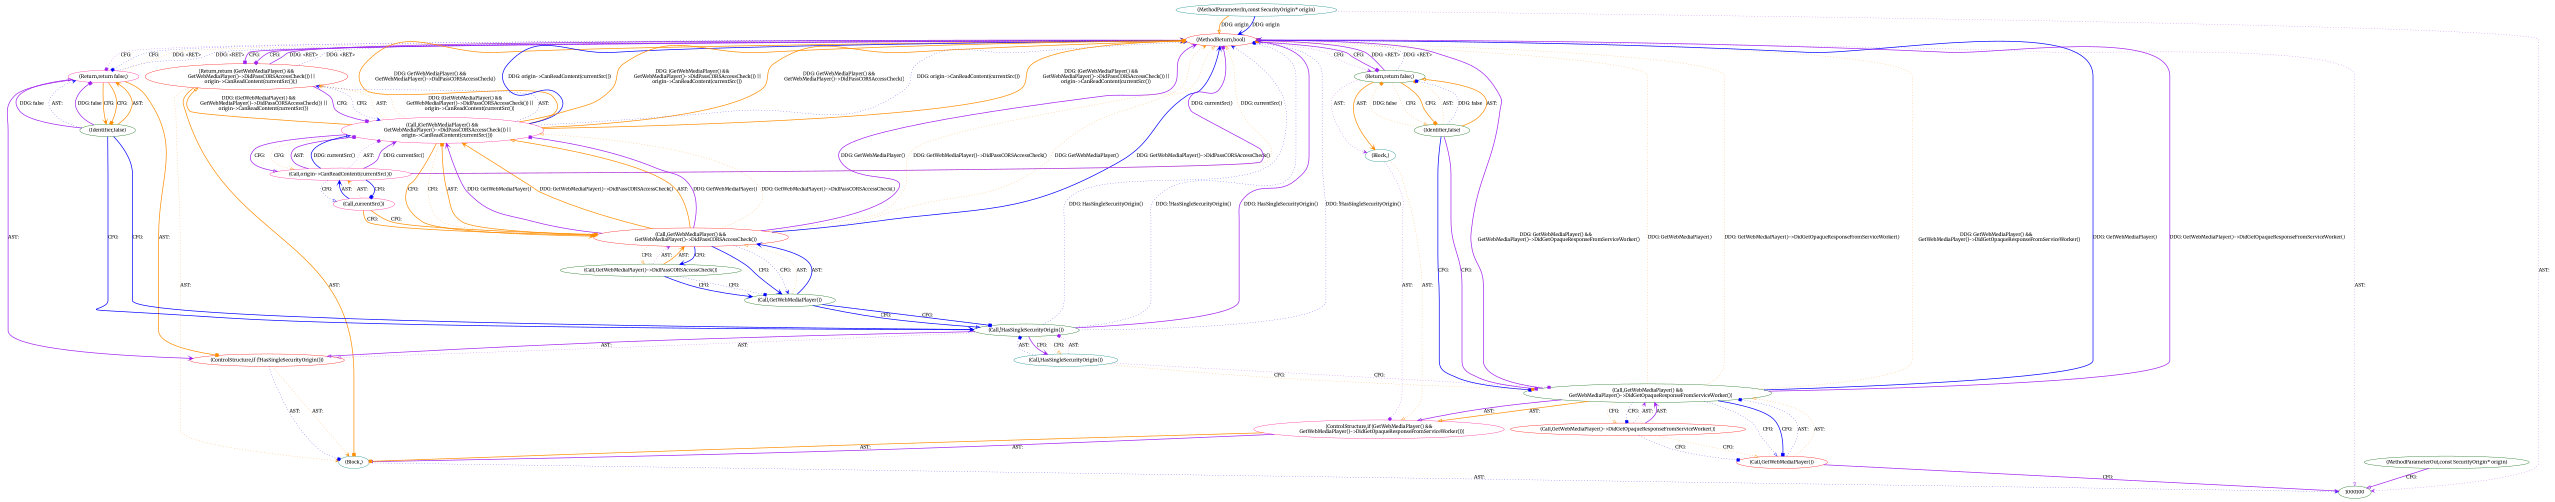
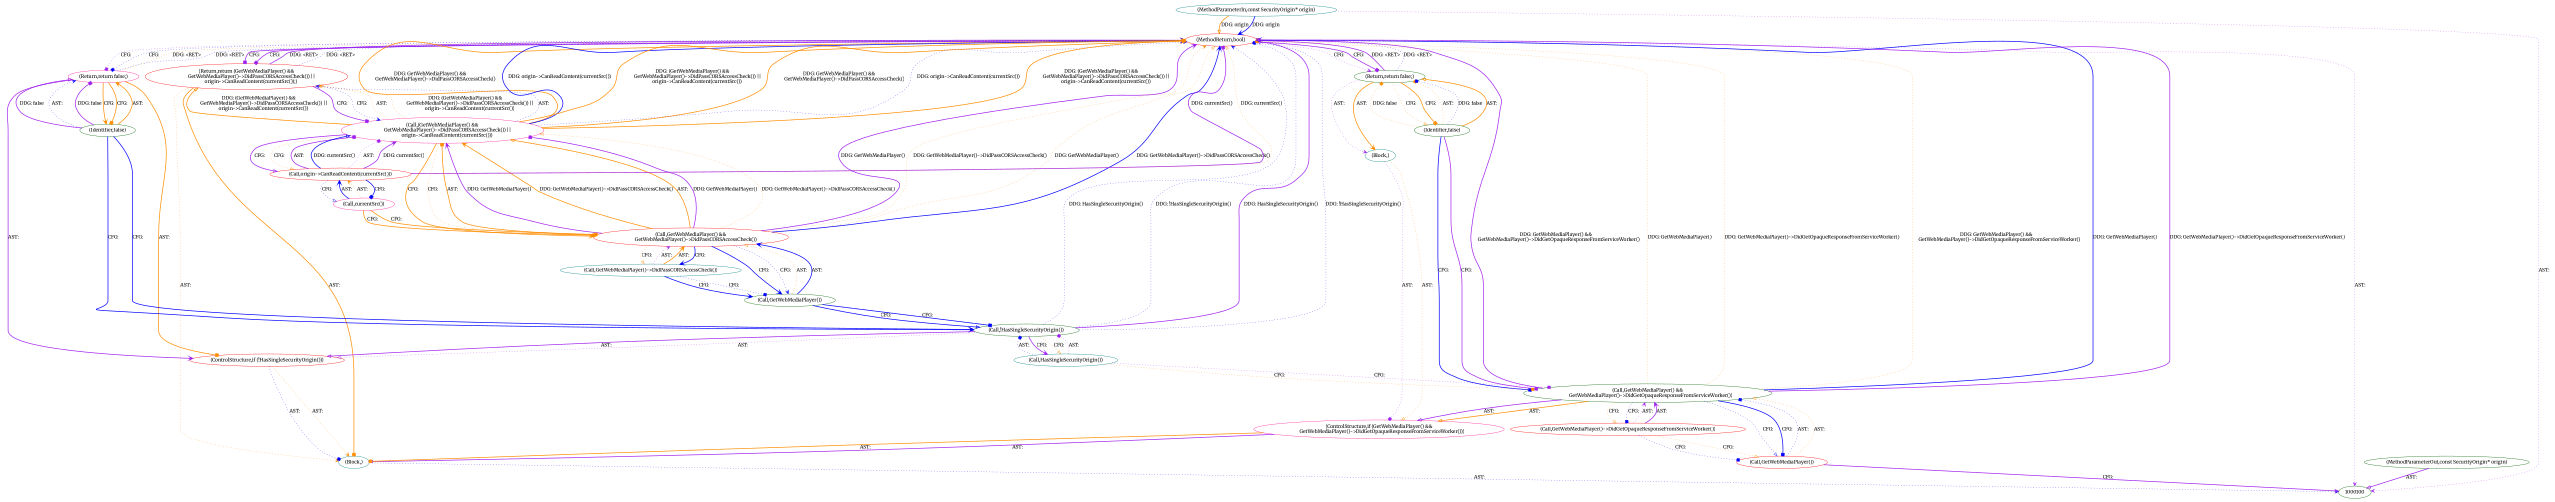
(1973, 50) -> (1973, 50)
(340, 174) -> (340, 174)
(651, 270) -> (651, 270)
(2412, 477) -> (2412, 477)
